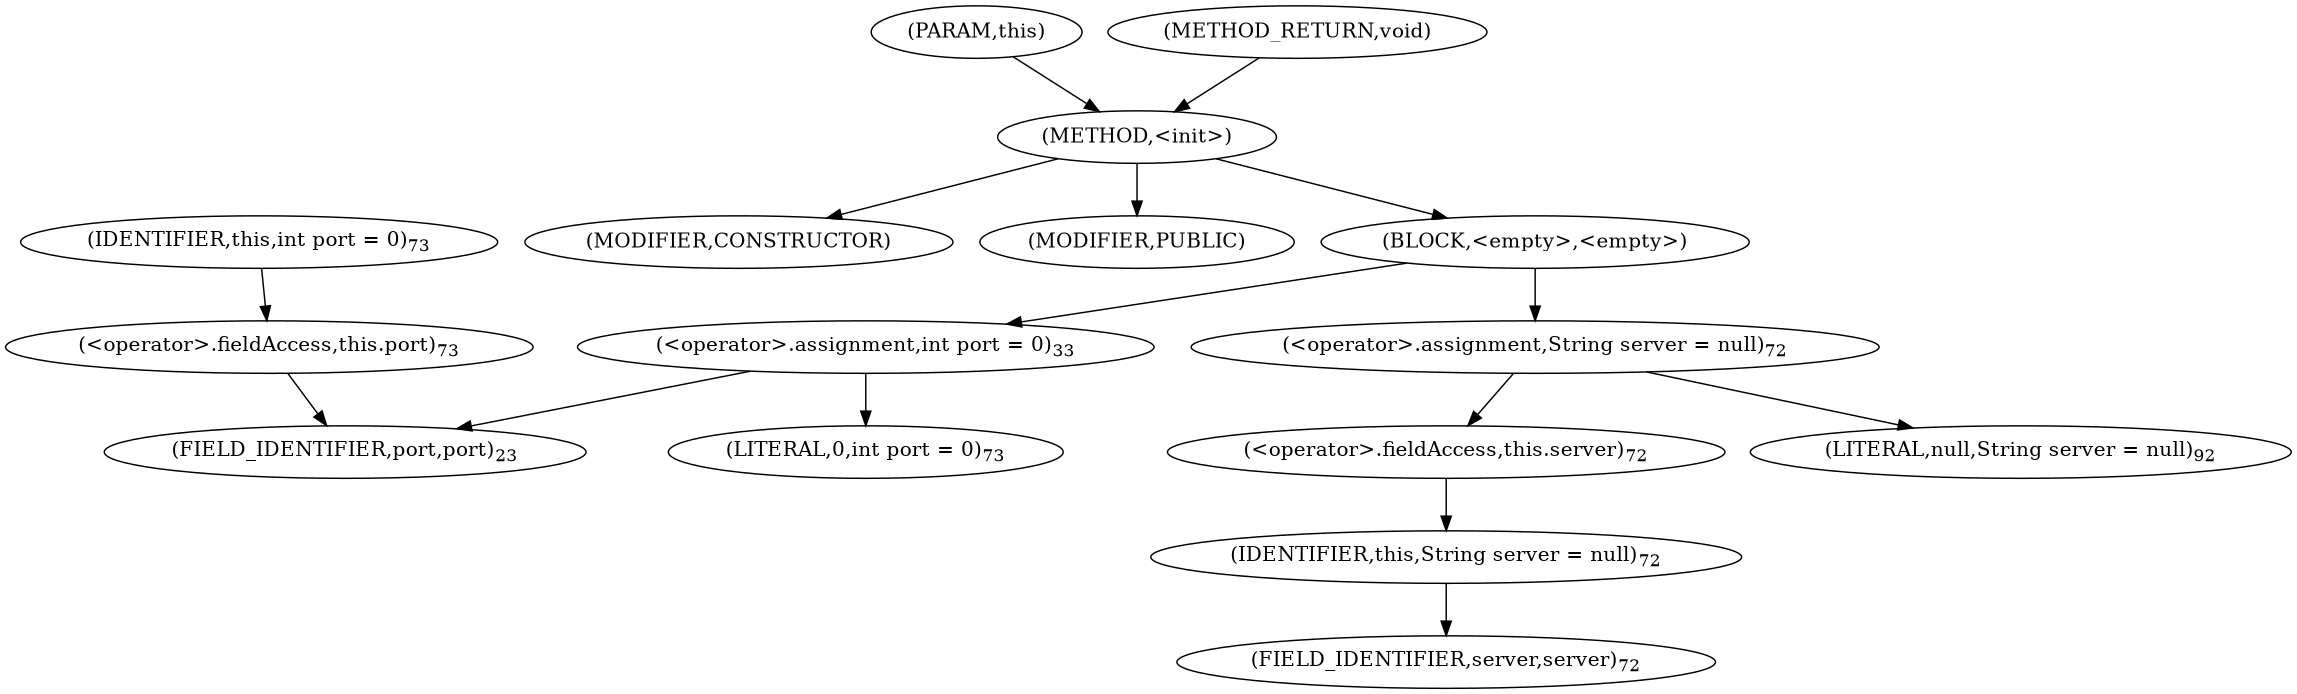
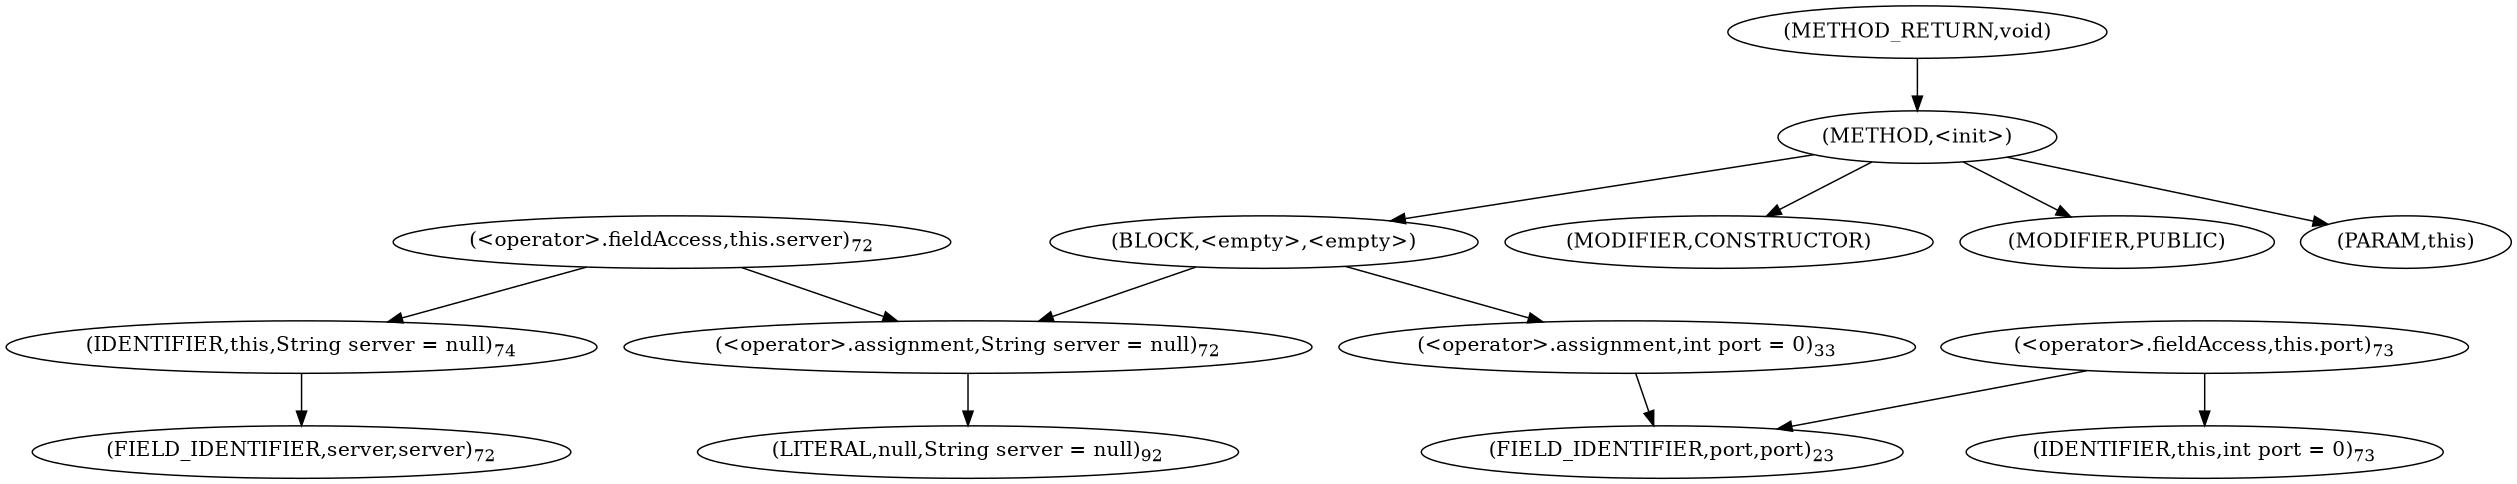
(1050, 80) -> (2160, 189)
(264, 287) -> (2205, 392)
(1495, 394) -> (813, 292)
(866, 452) -> none
(1650, 555) -> (506, 345)
